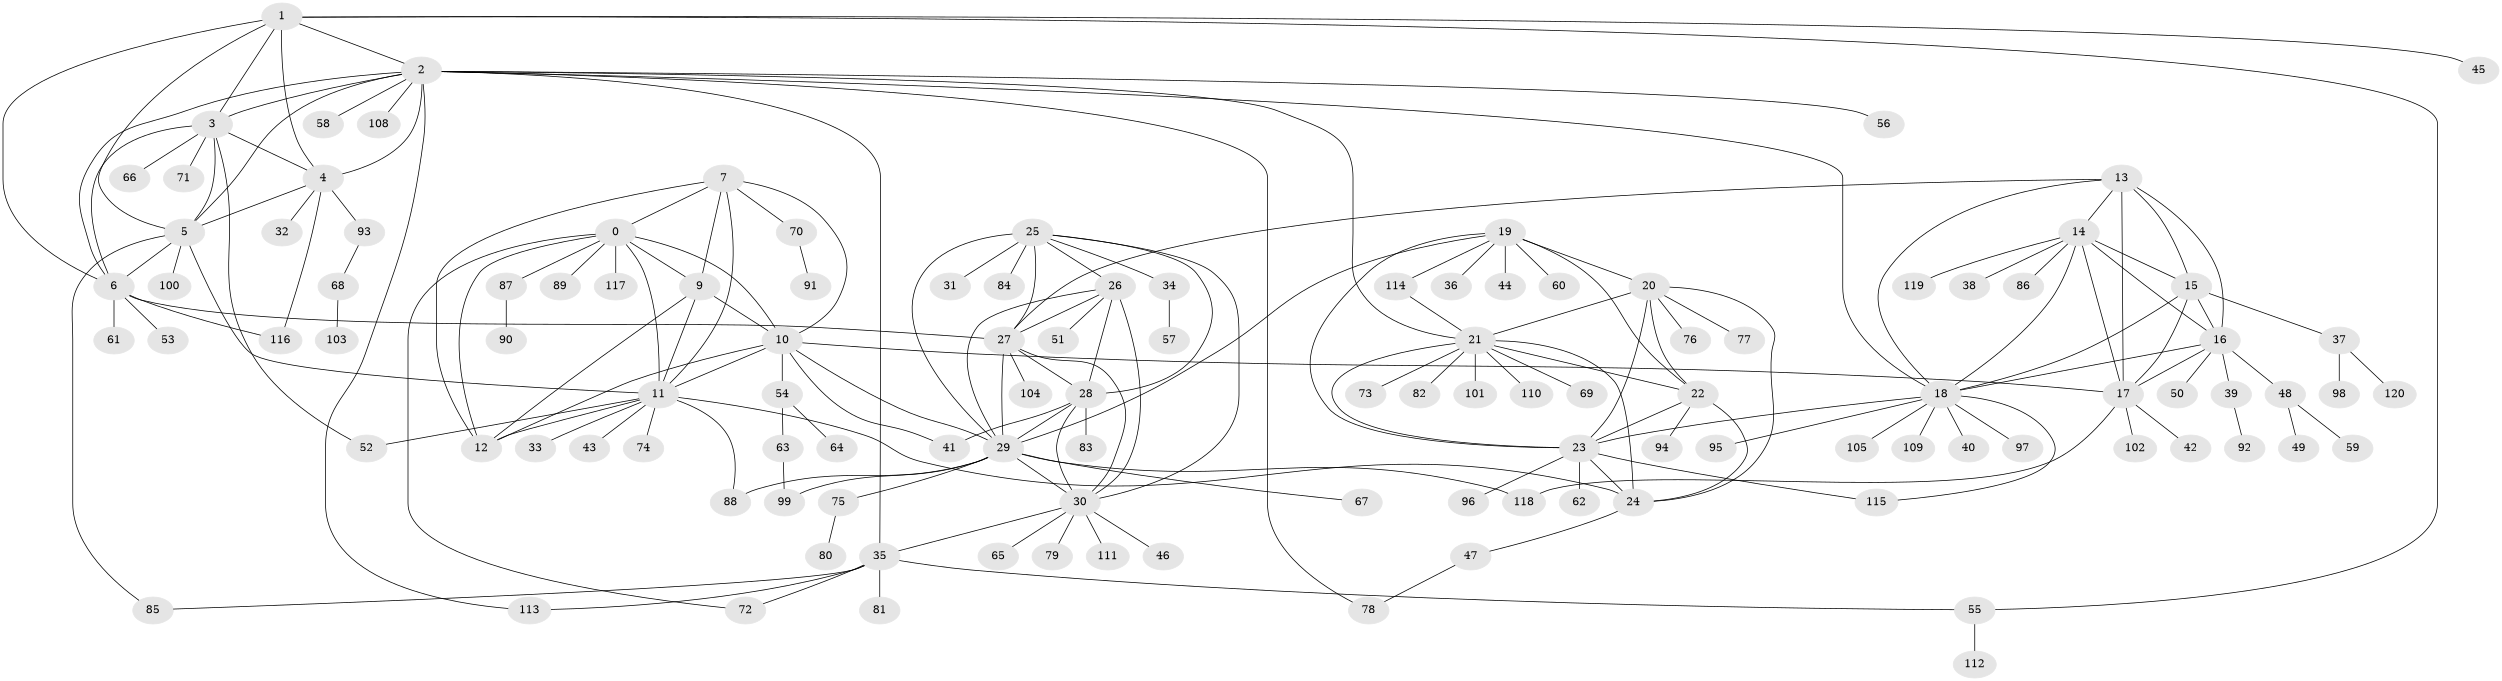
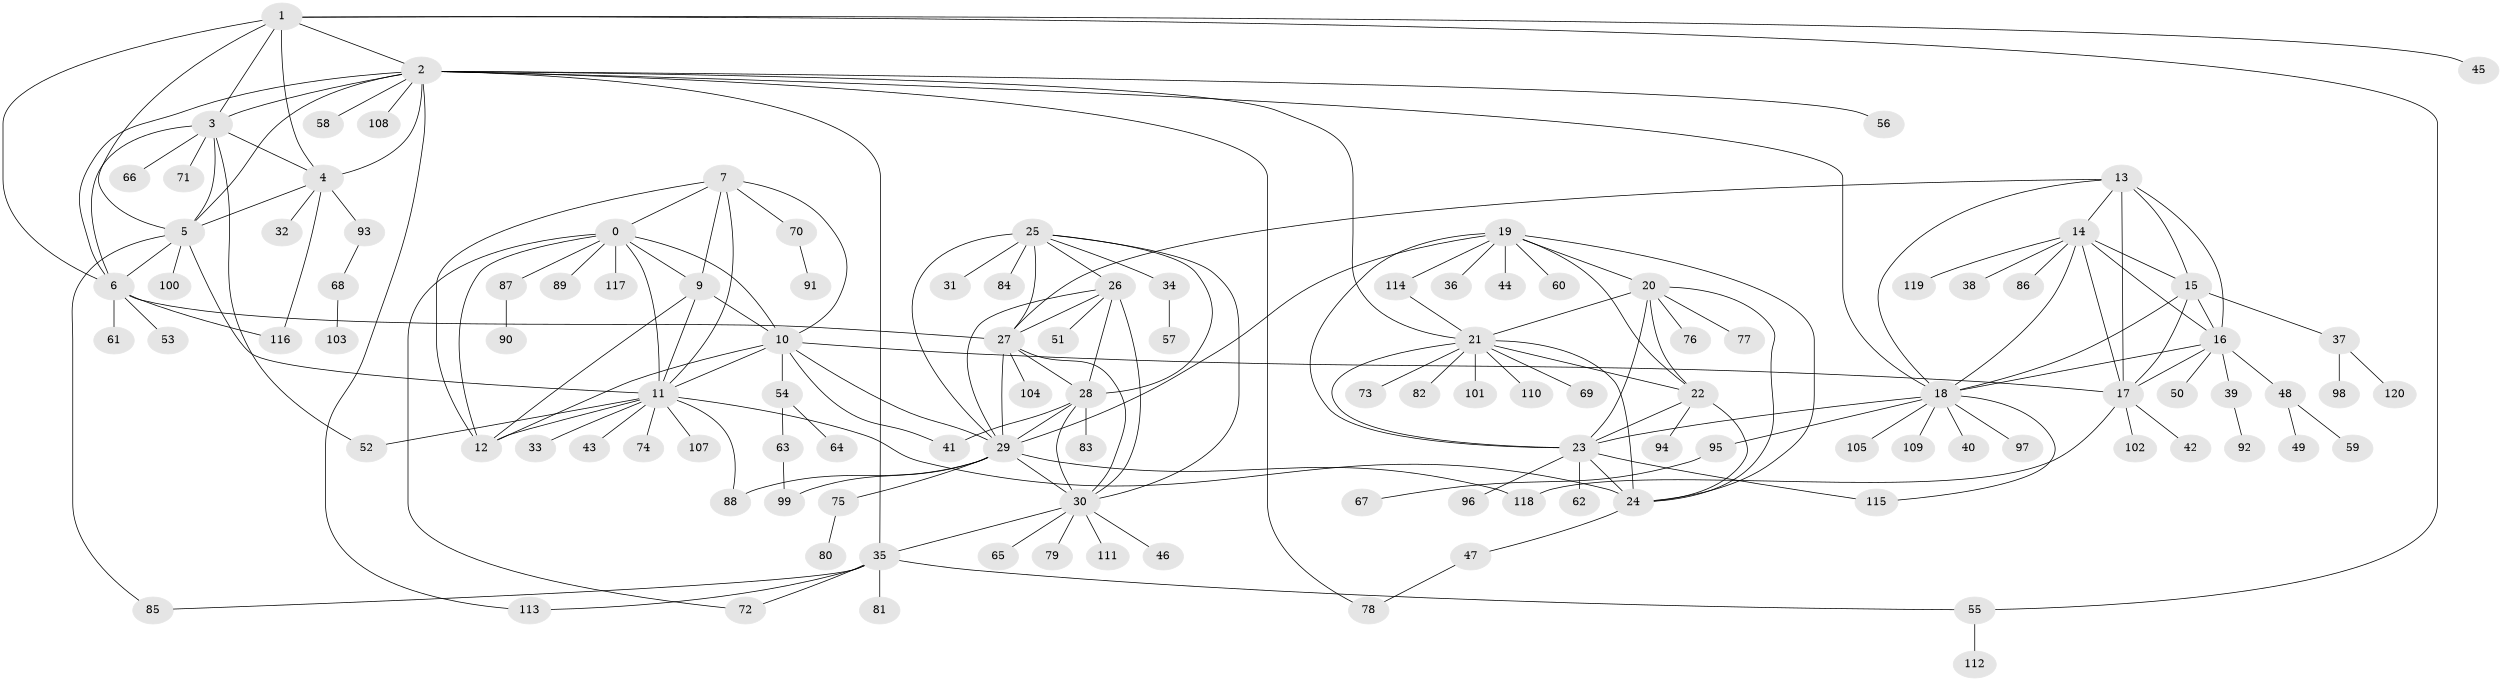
none -> (1802, 316)
none -> (699, 448)
(1149, 476) -> (1542, 482)
